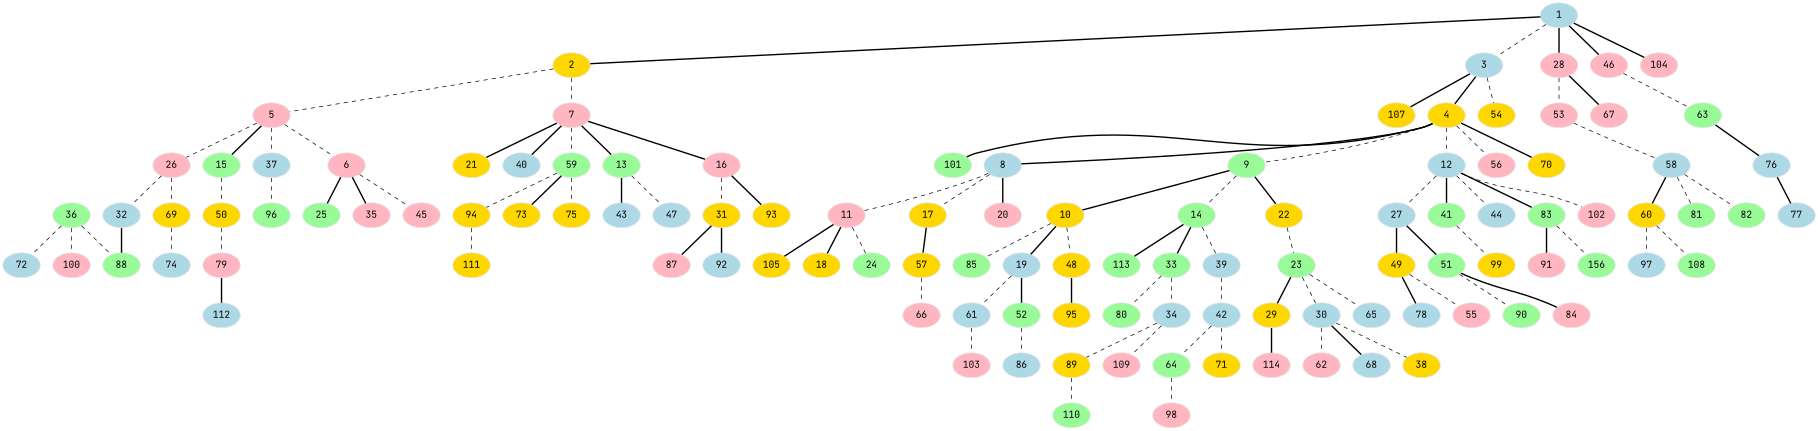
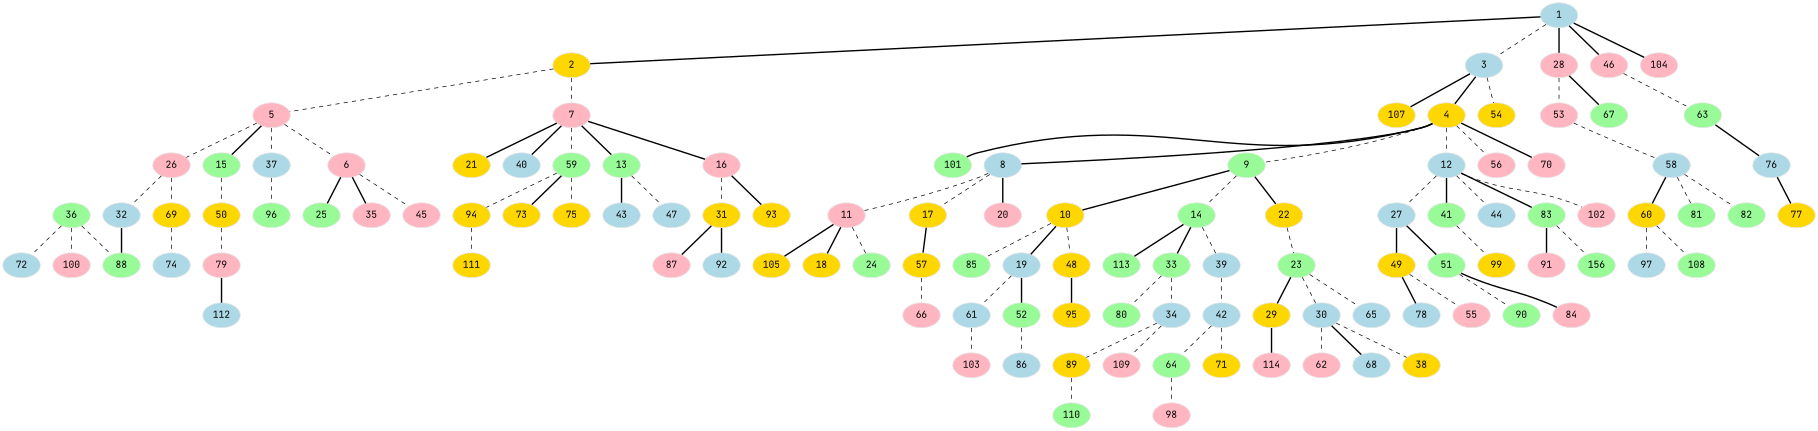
(1609, 115) -> (1609, 115)
(1547, 165) -> (1547, 165)
(1797, 215) -> (1797, 215)
